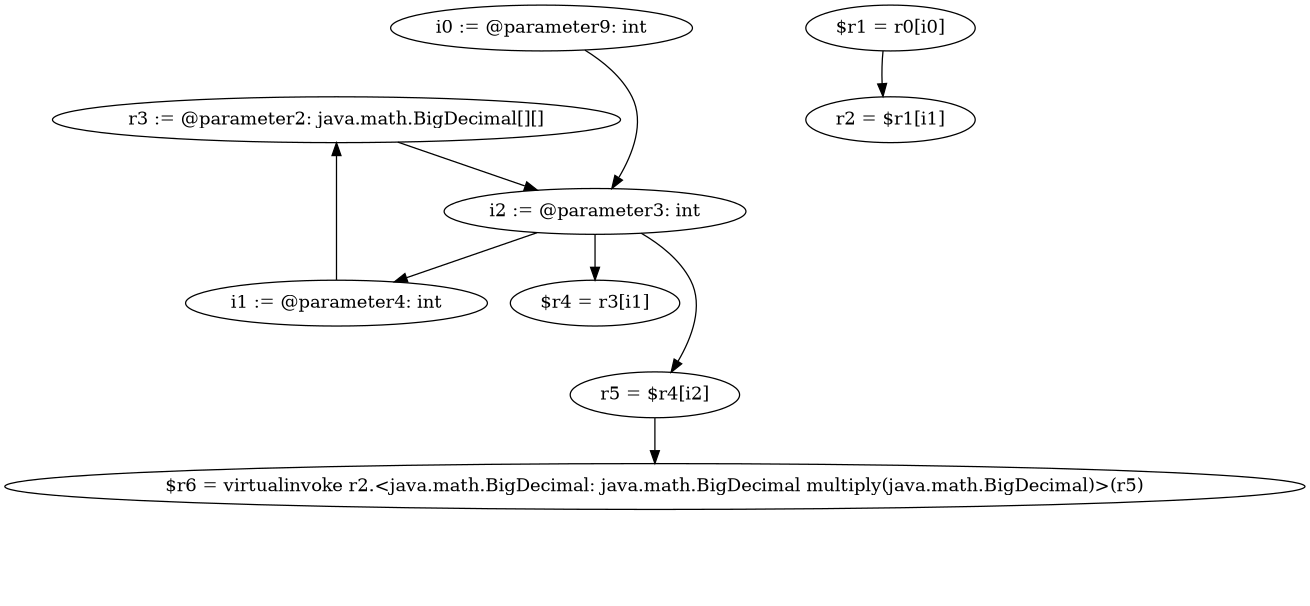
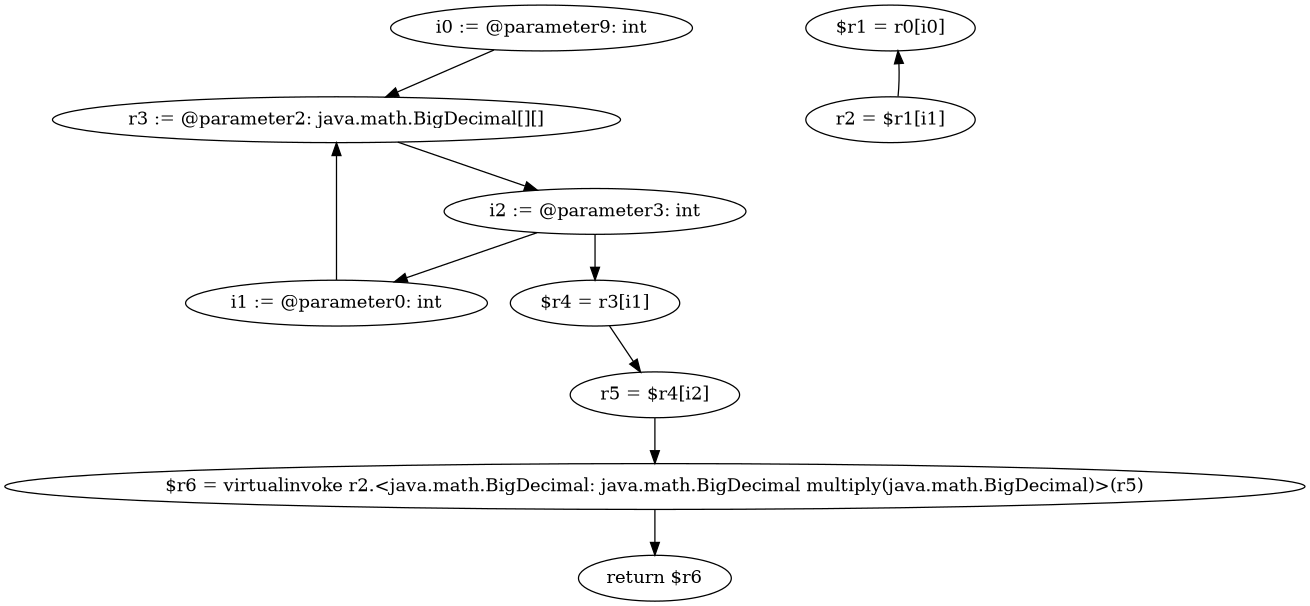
(882, 67) -> (899, 80)
(635, 105) -> (446, 71)
(694, 288) -> (621, 344)
(336, 303) -> (336, 303)
none -> (655, 578)
